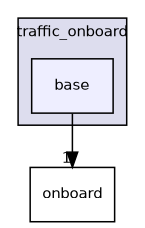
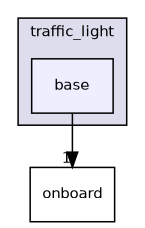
(72, 32) -> (72, 32)
